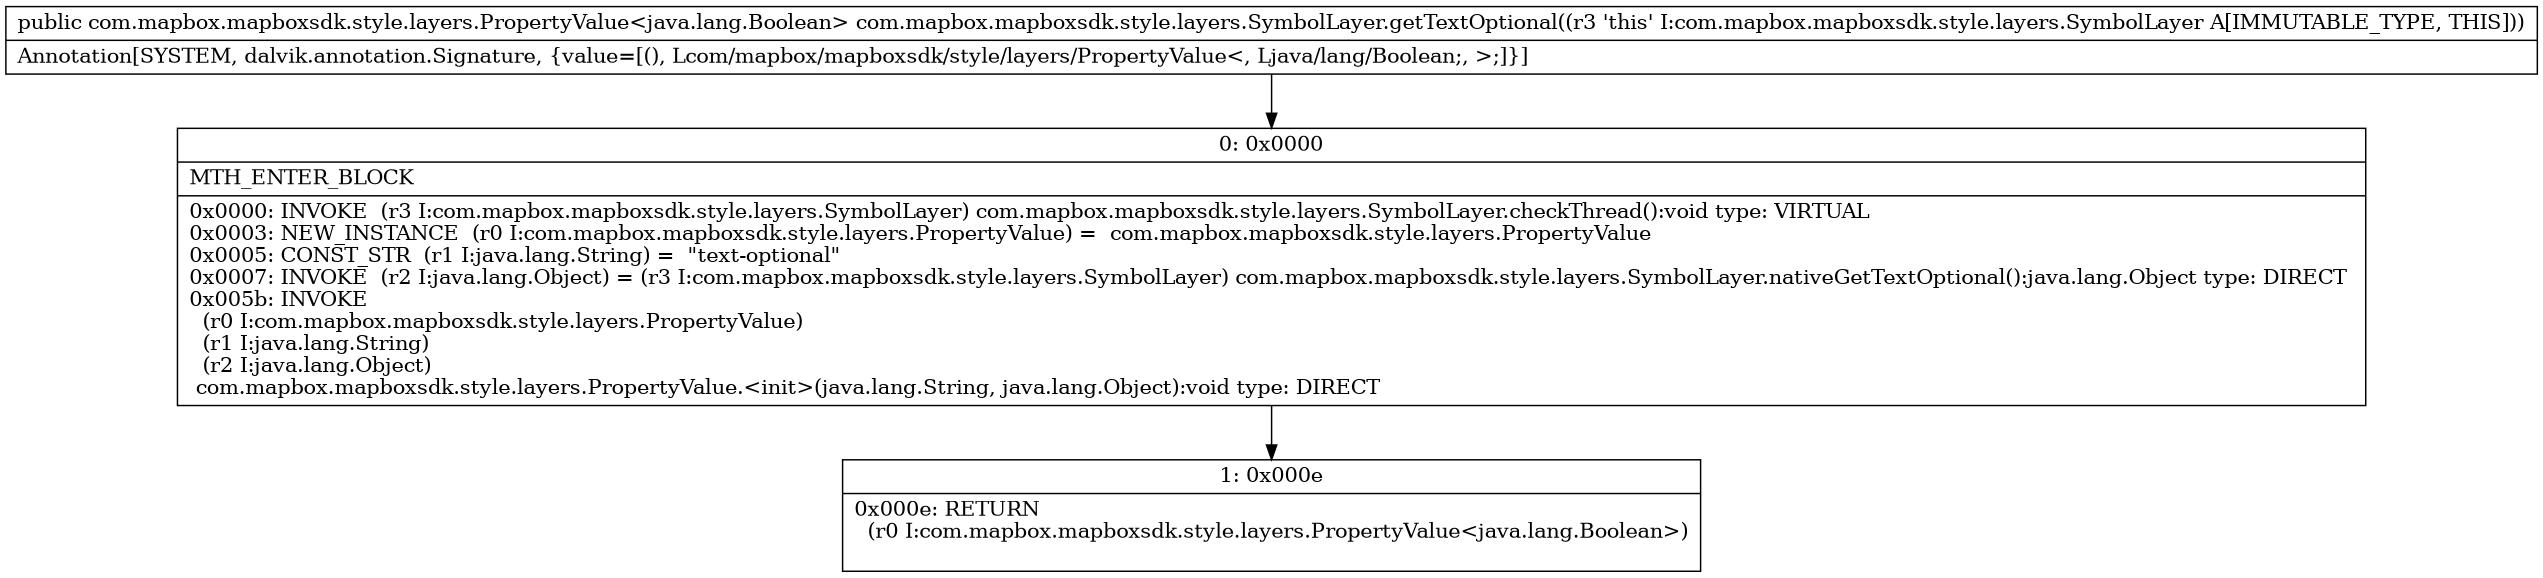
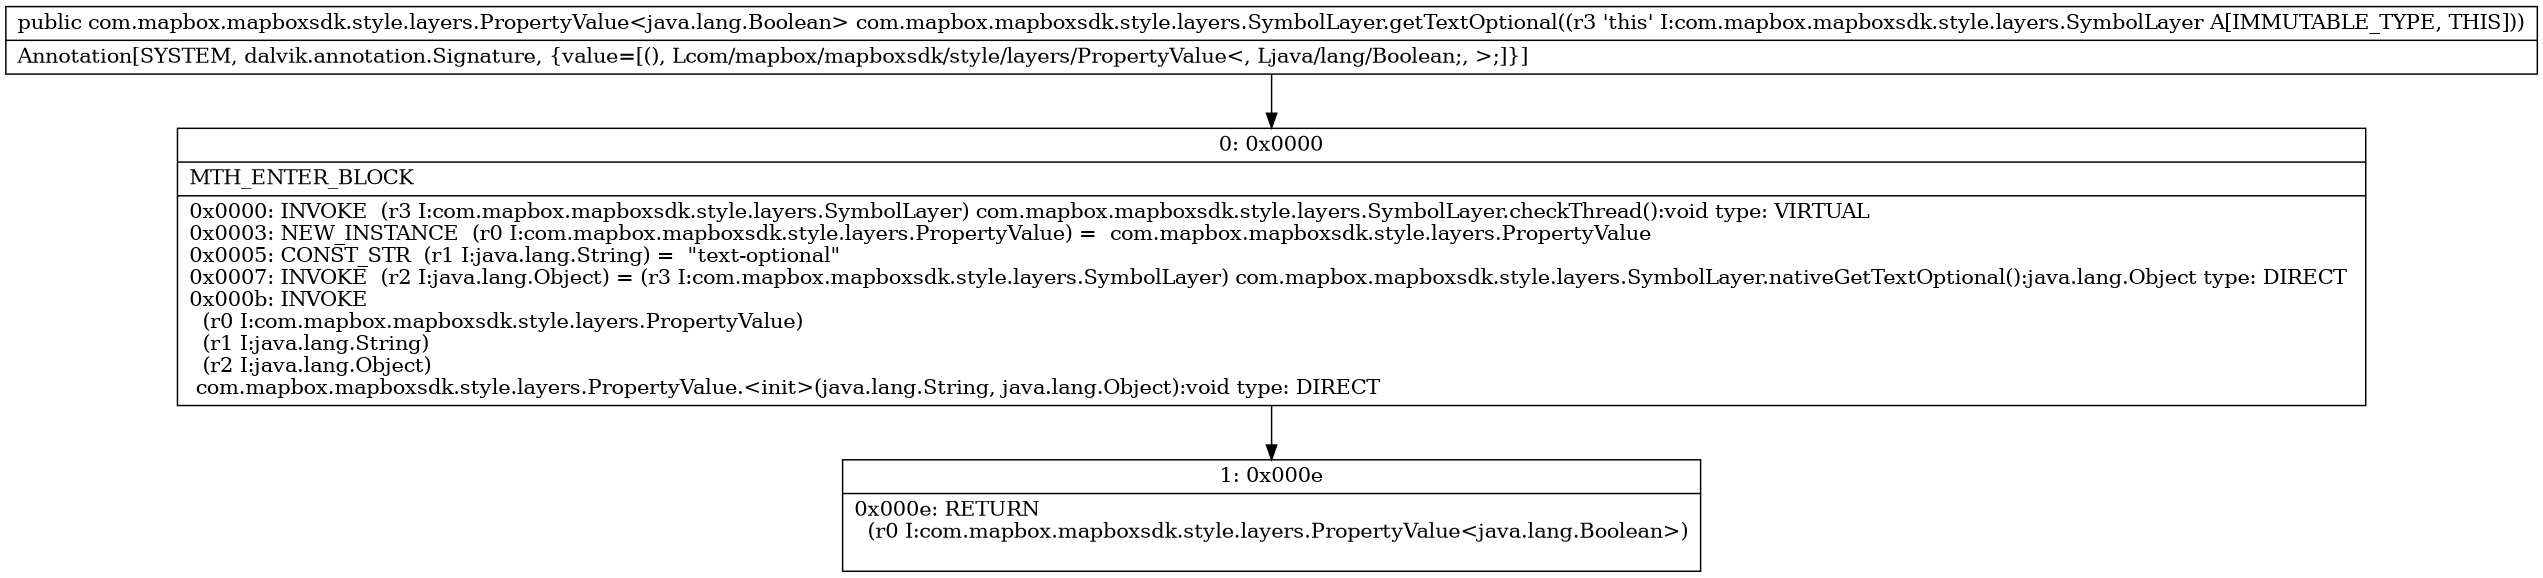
(285, 300) -> (285, 300)
